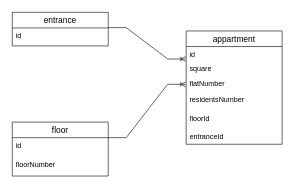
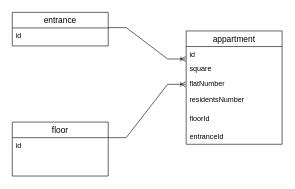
(60, 166) -> none
